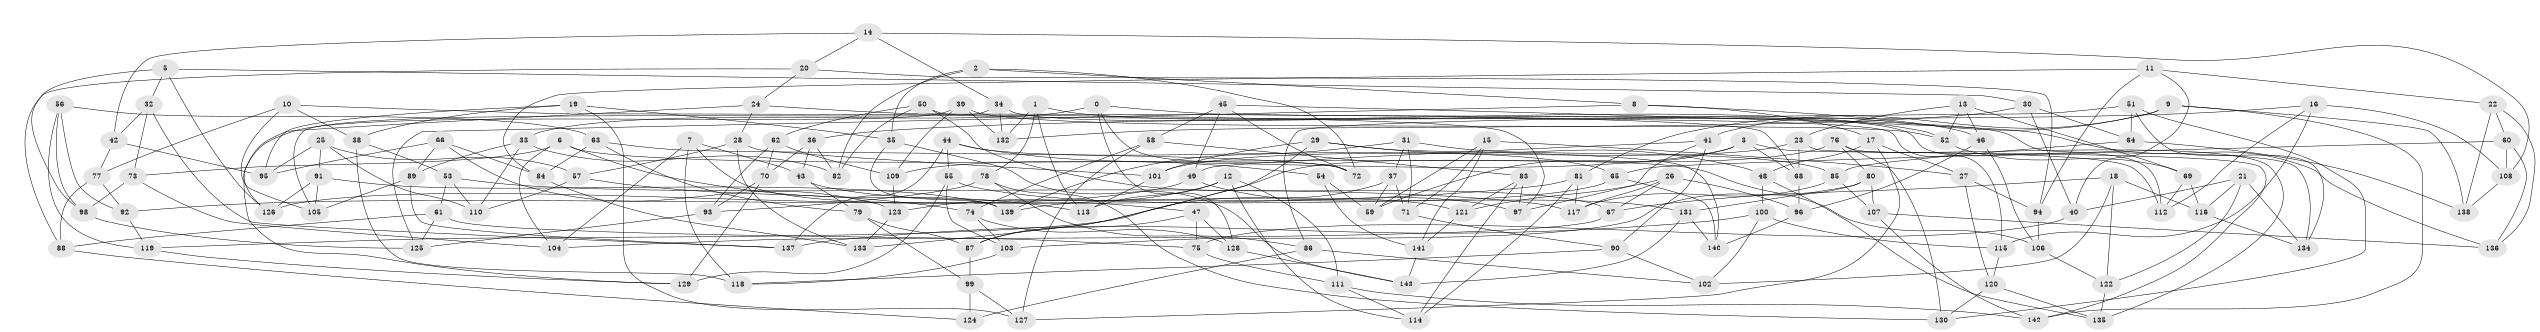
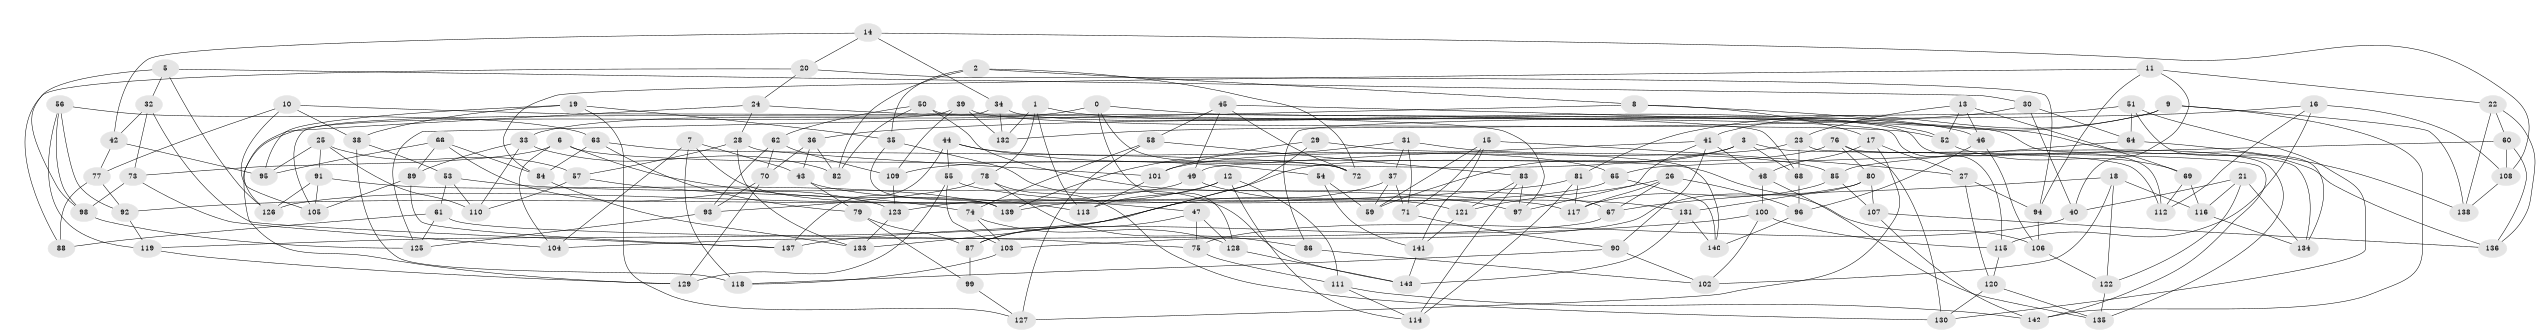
(1584, 150) -> (1736, 159)
(970, 321) -> none
